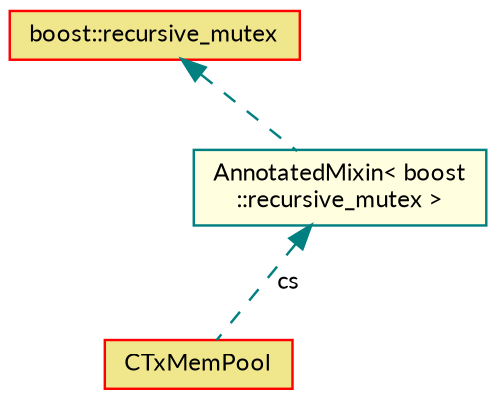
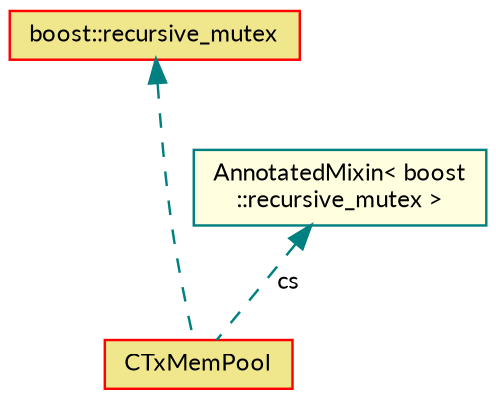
(249, 113) -> (170, 213)
